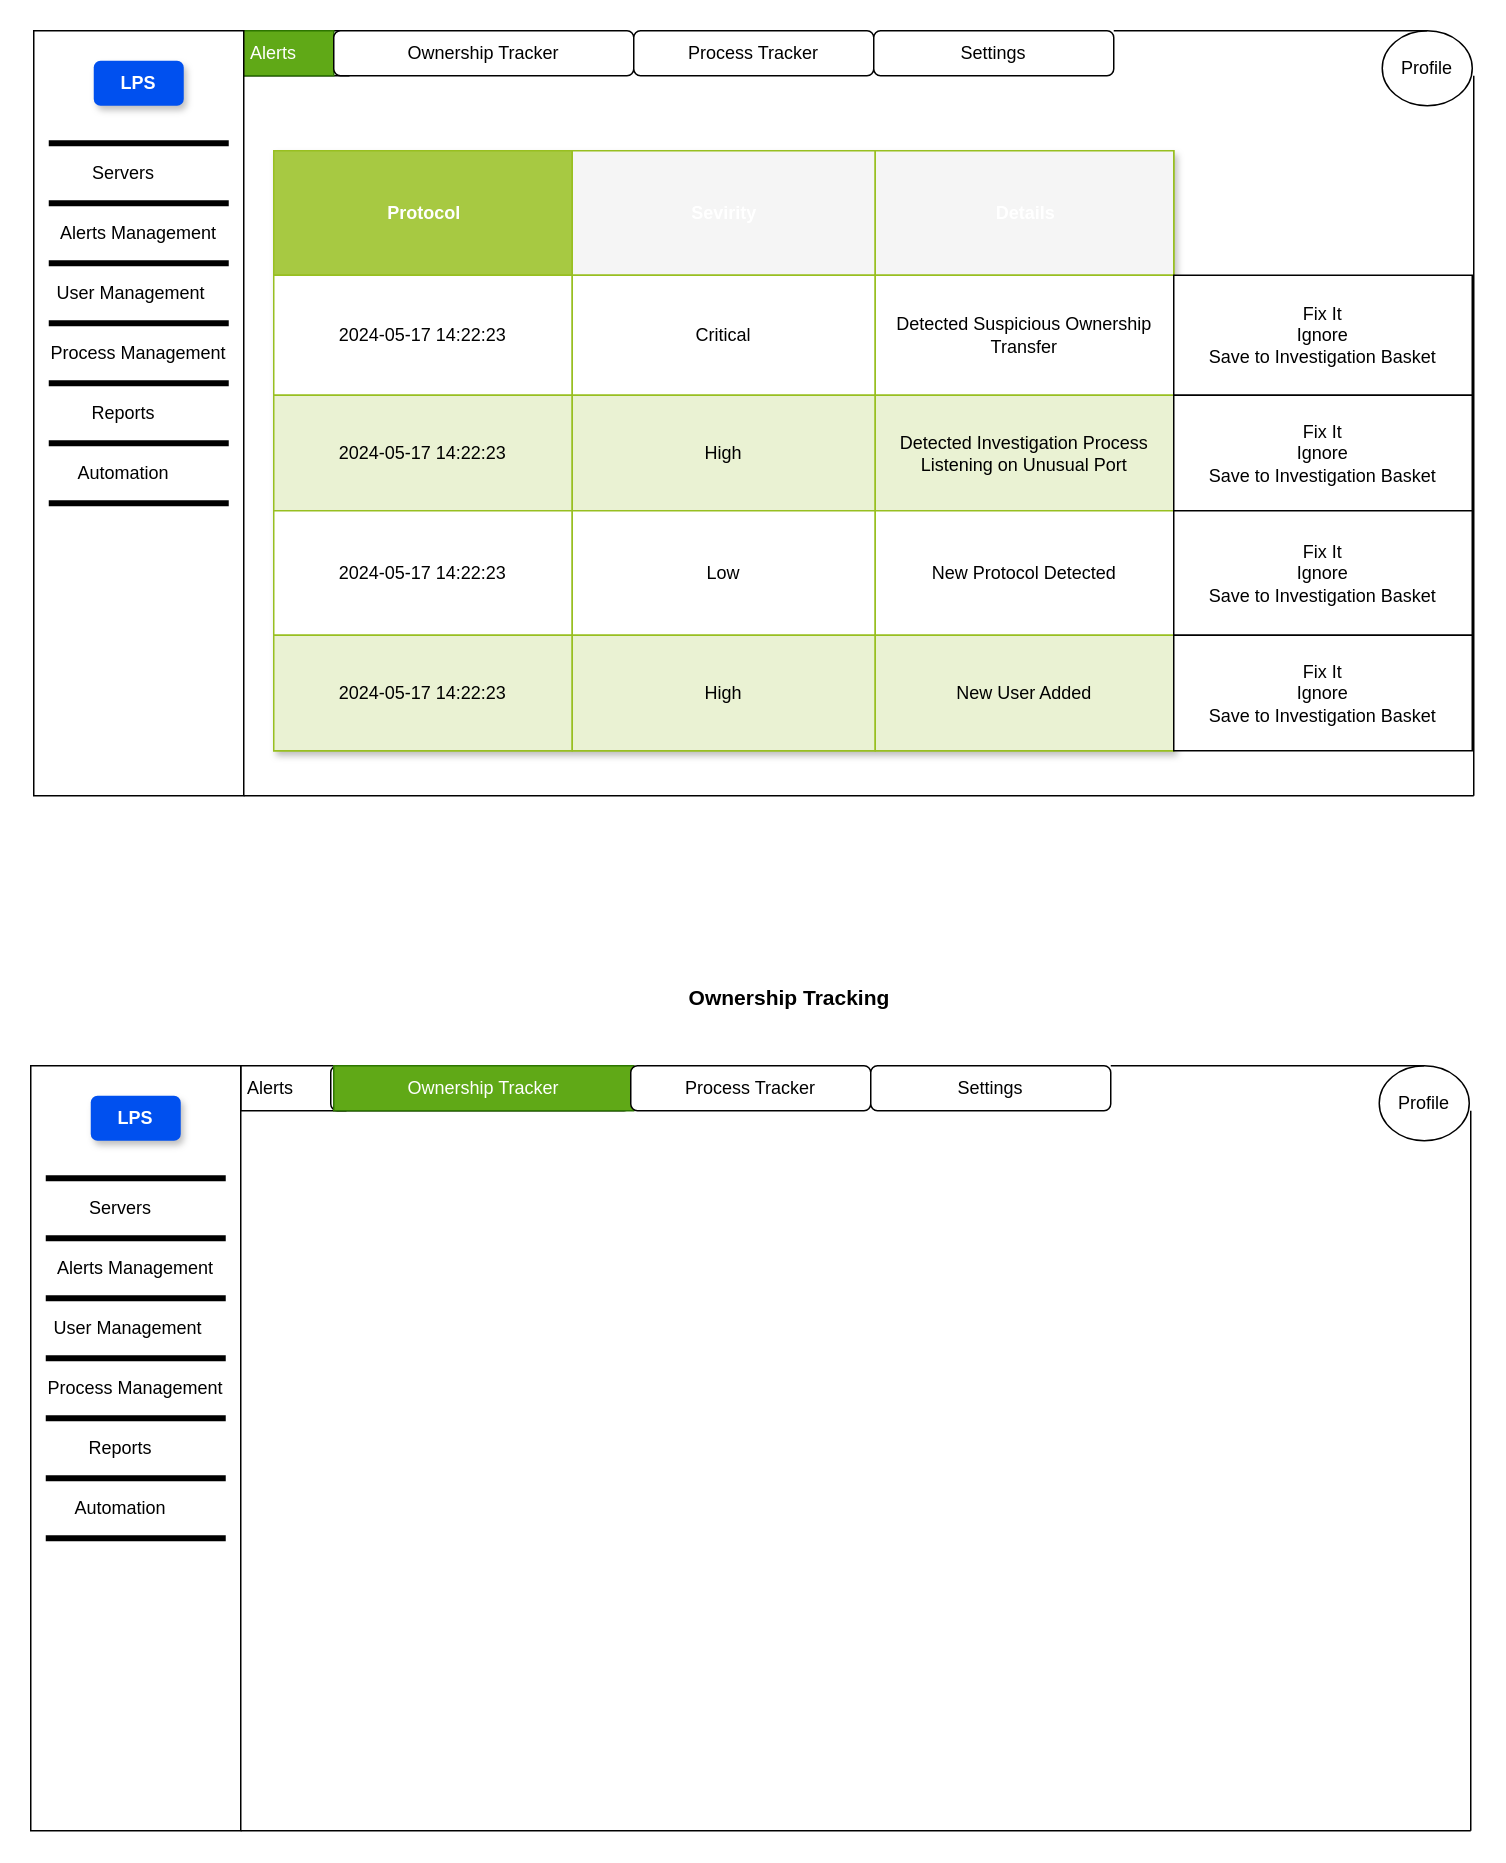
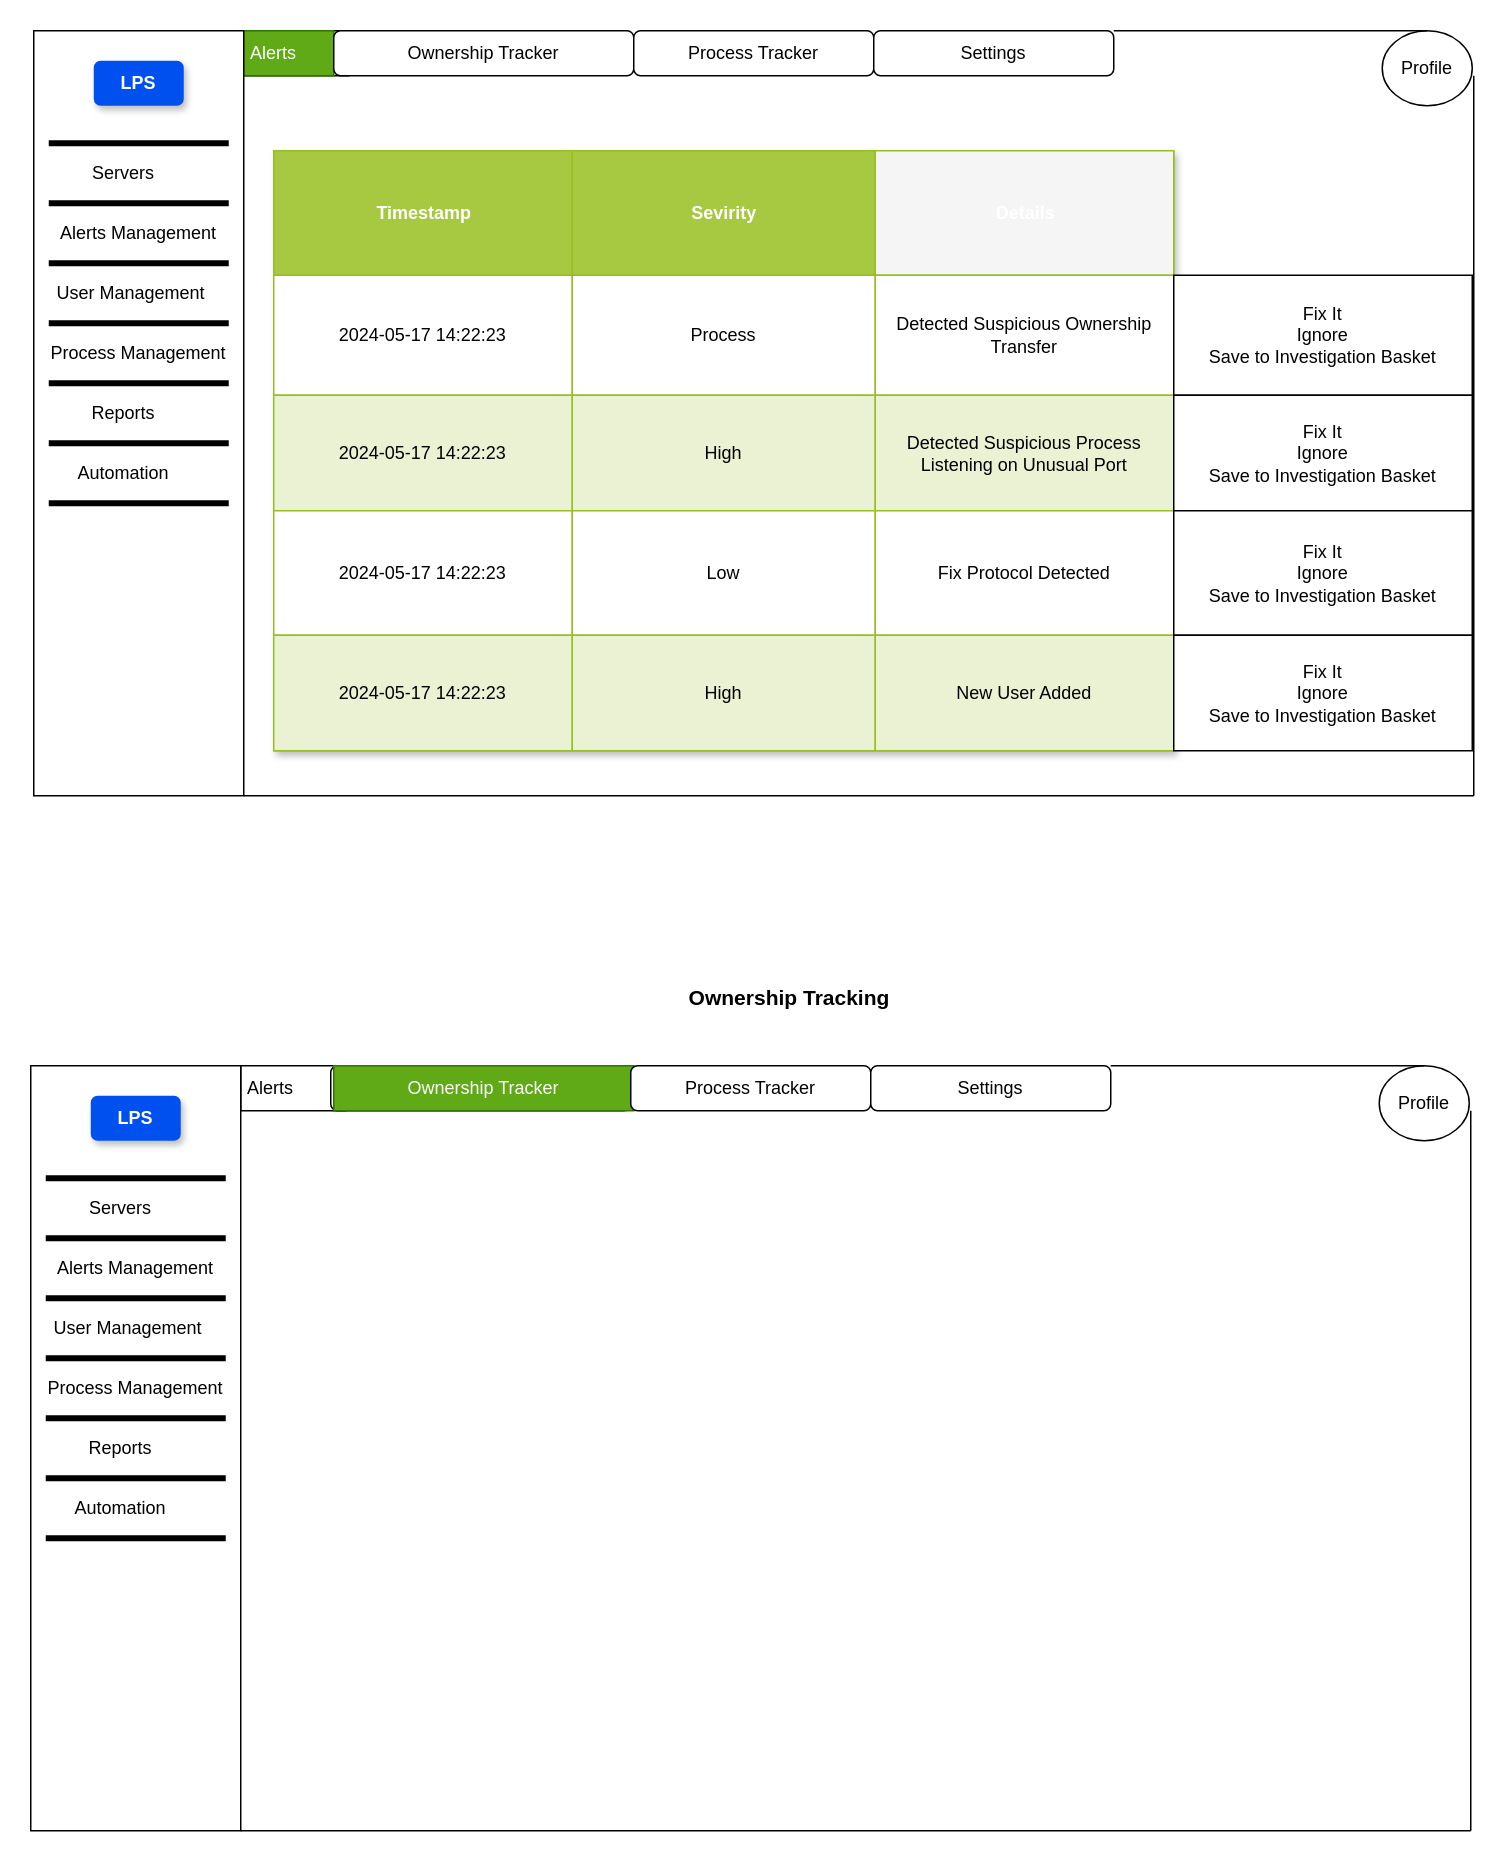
(724, 213) -> (724, 213)
(425, 214) -> (425, 214)
(724, 335) -> (724, 335)
(1025, 454) -> (1025, 454)
(1025, 574) -> (1025, 574)
